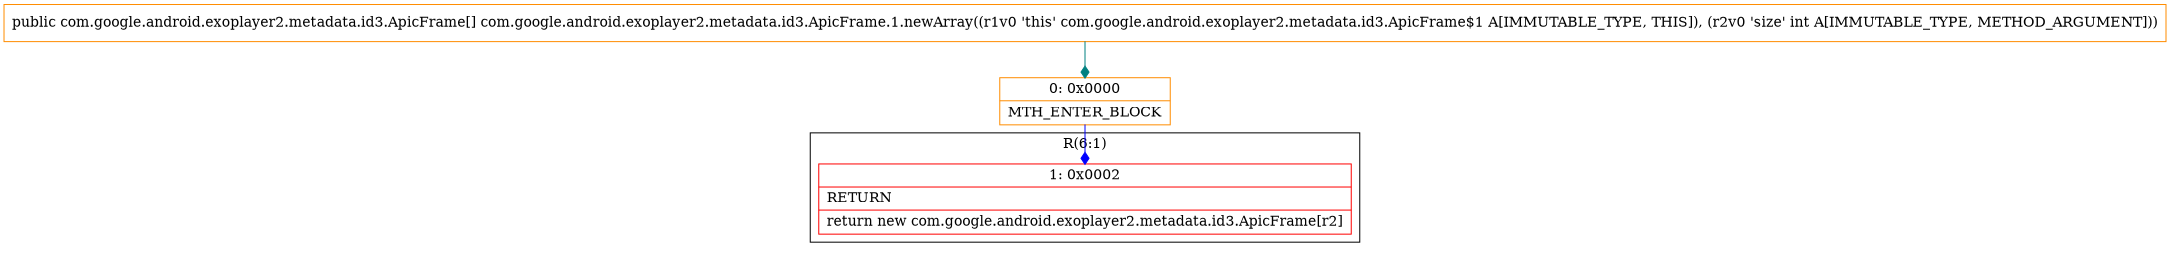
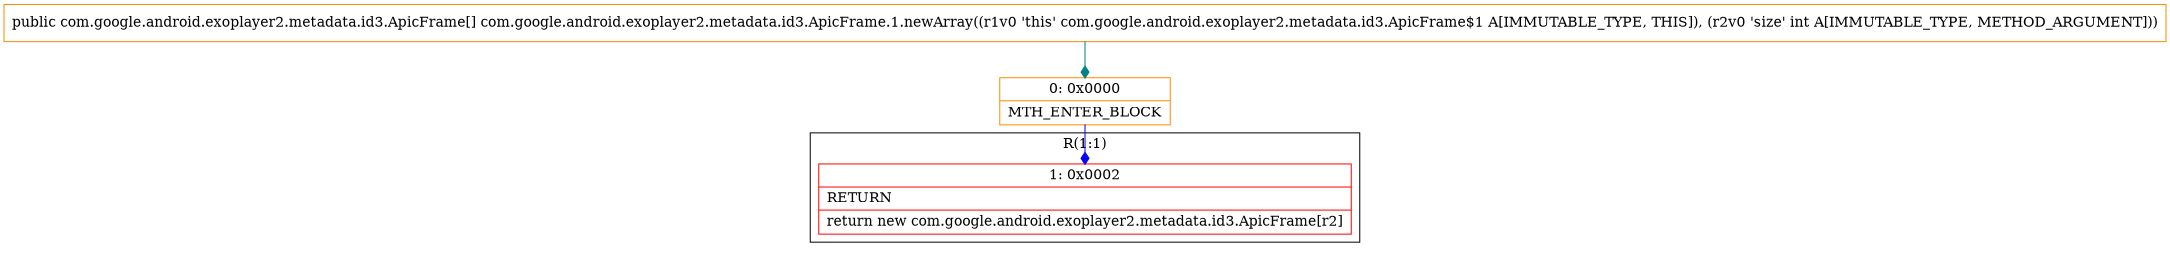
(1085, 144) -> (1085, 144)
